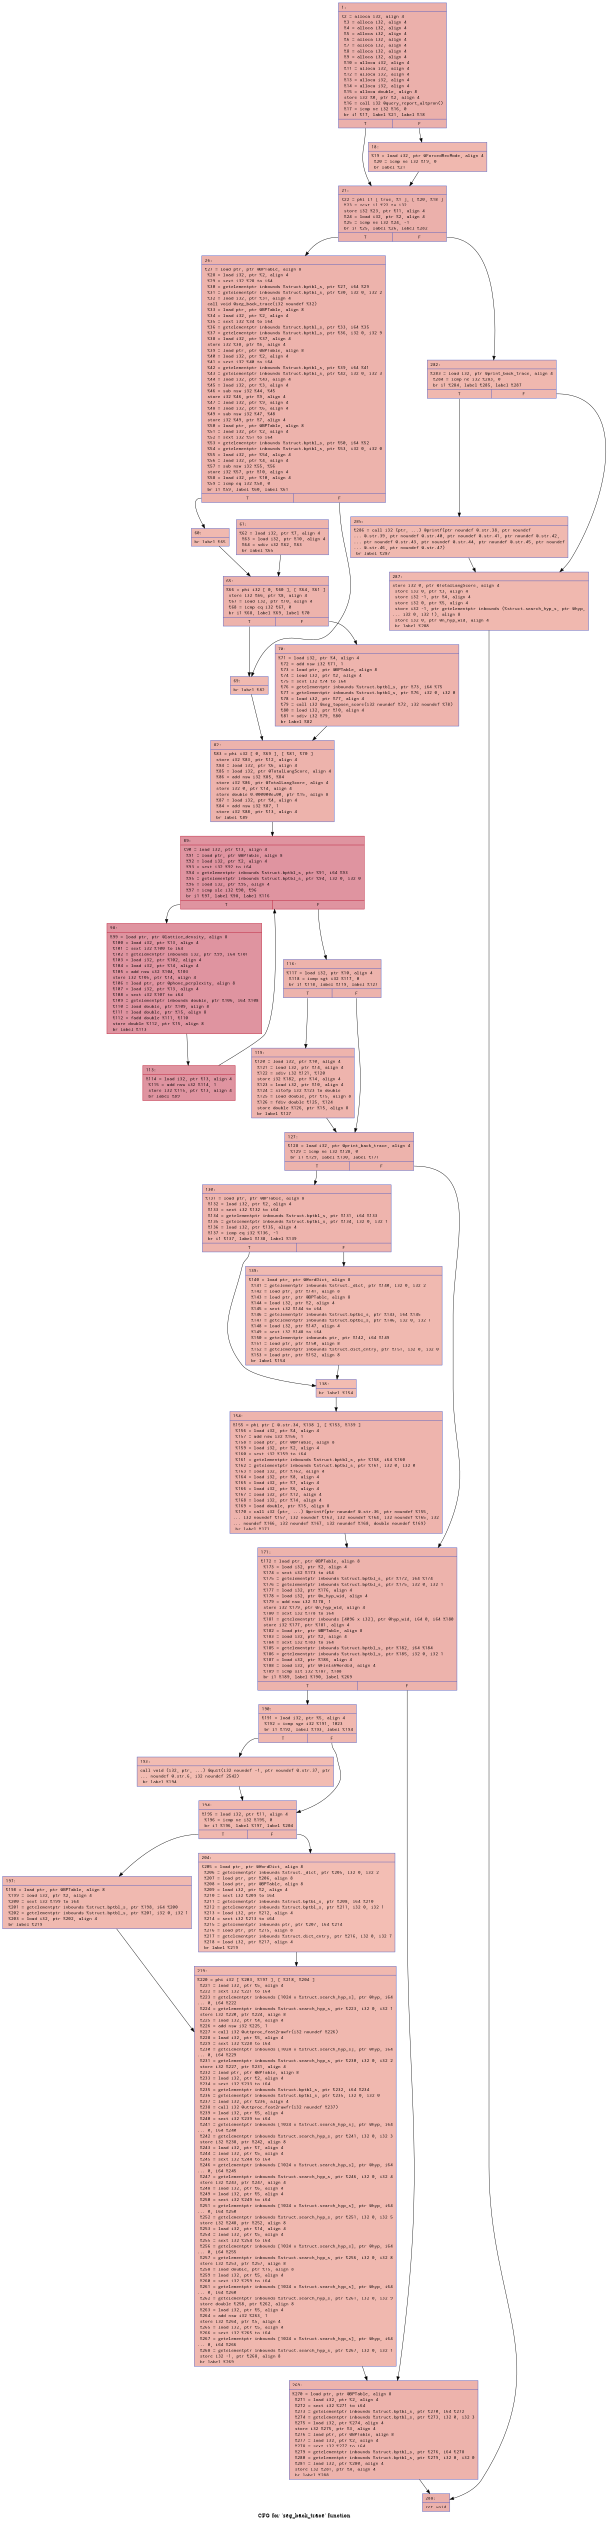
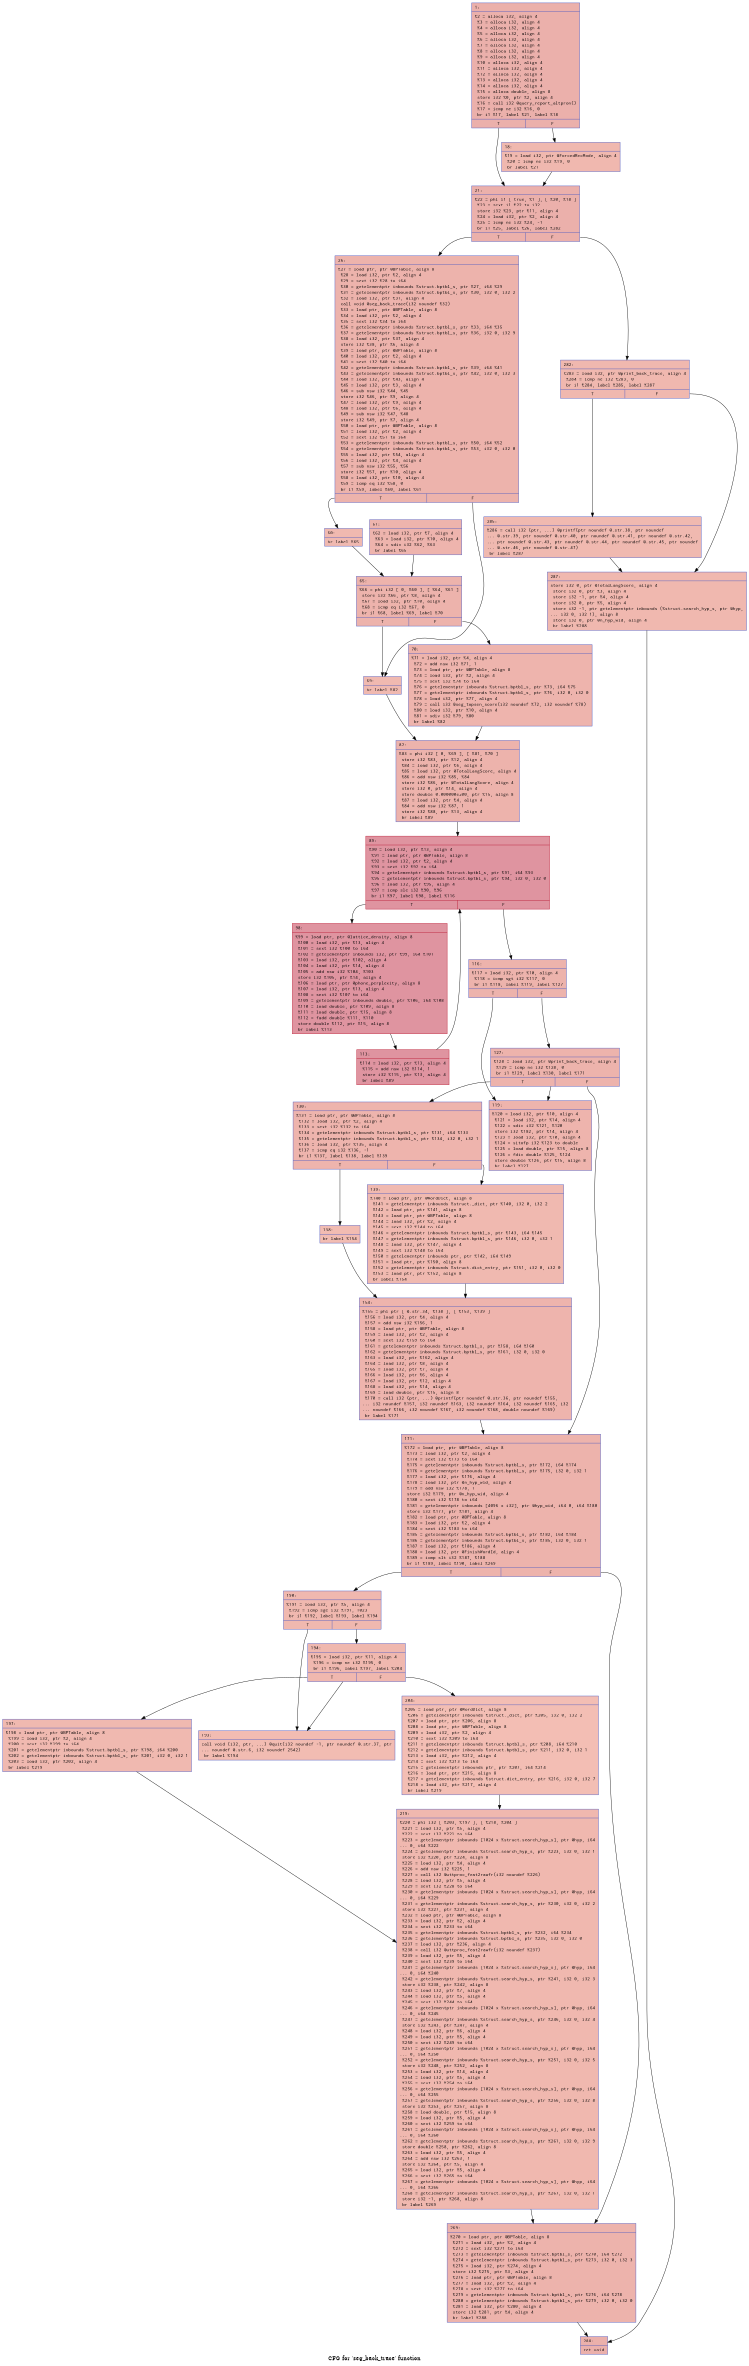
(330, 1123) -> (550, 1092)
(338, 1370) -> (465, 1289)
(240, 1792) -> (326, 1705)
